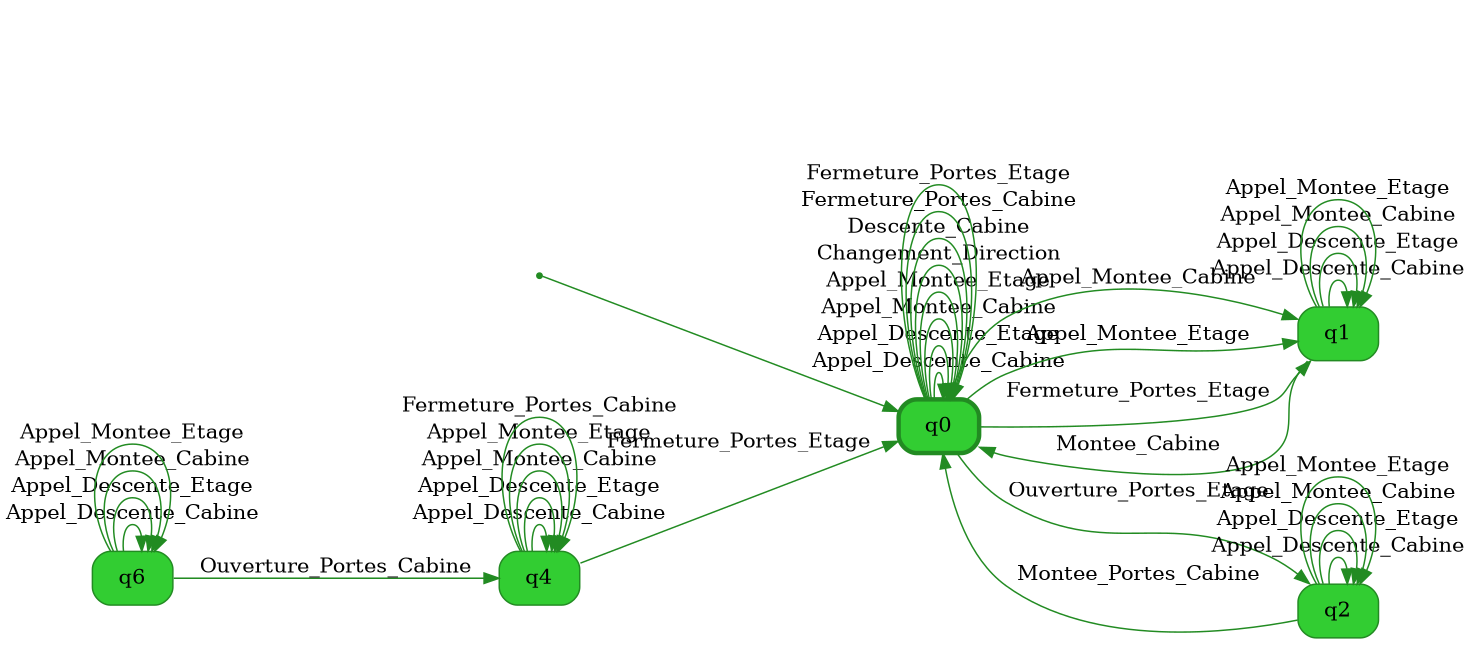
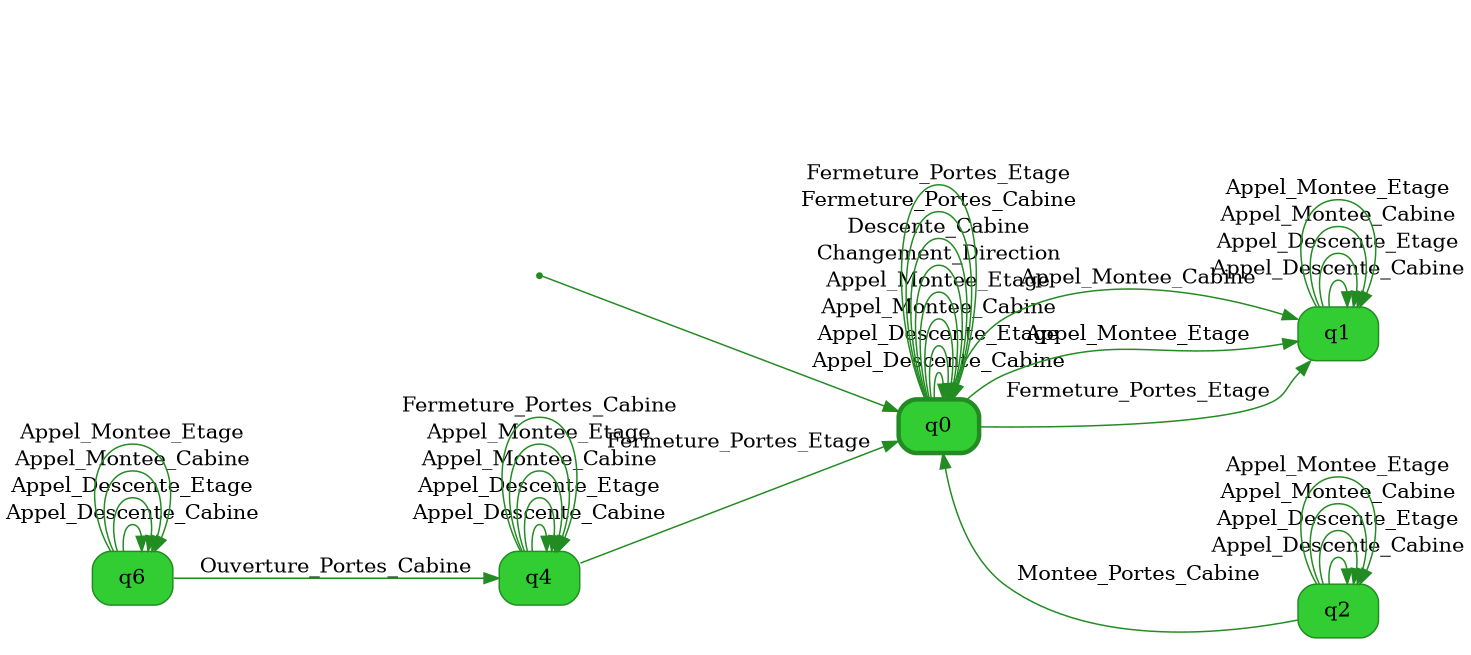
(1186, 474) -> none
(1118, 533) -> none
